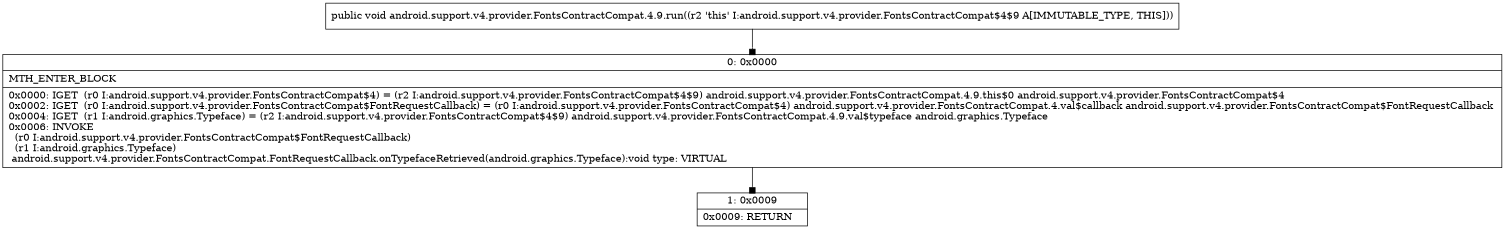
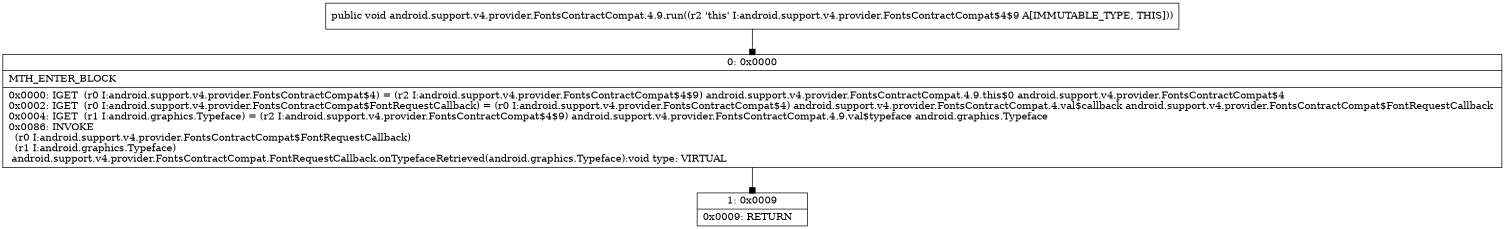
(54, 127) -> (54, 127)
